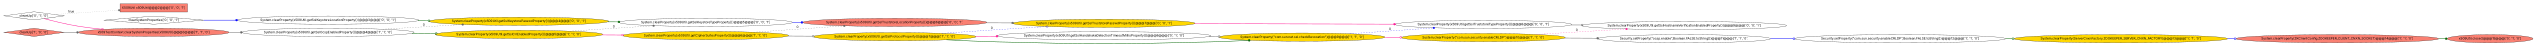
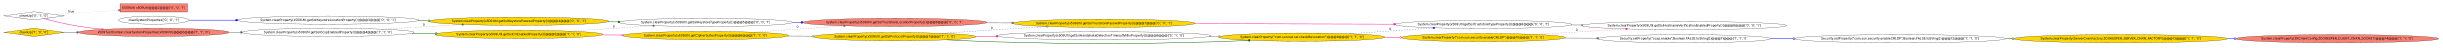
(154, 20) -> (154, 20)
(34, 32) -> (34, 32)
(2490, 39) -> none
